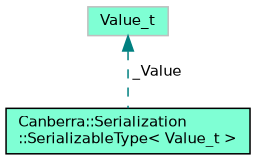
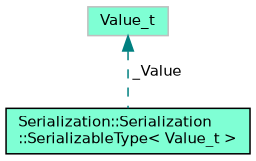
(128, 131) -> (128, 131)
